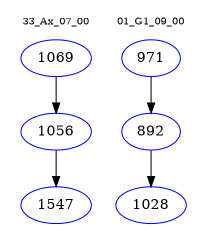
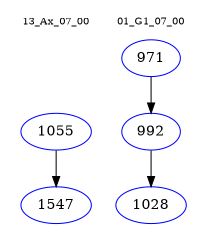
(56, 22) -> (56, 22)
(151, 22) -> (151, 22)
(56, 58) -> none
(56, 132) -> (56, 132)
(151, 132) -> (151, 132)
